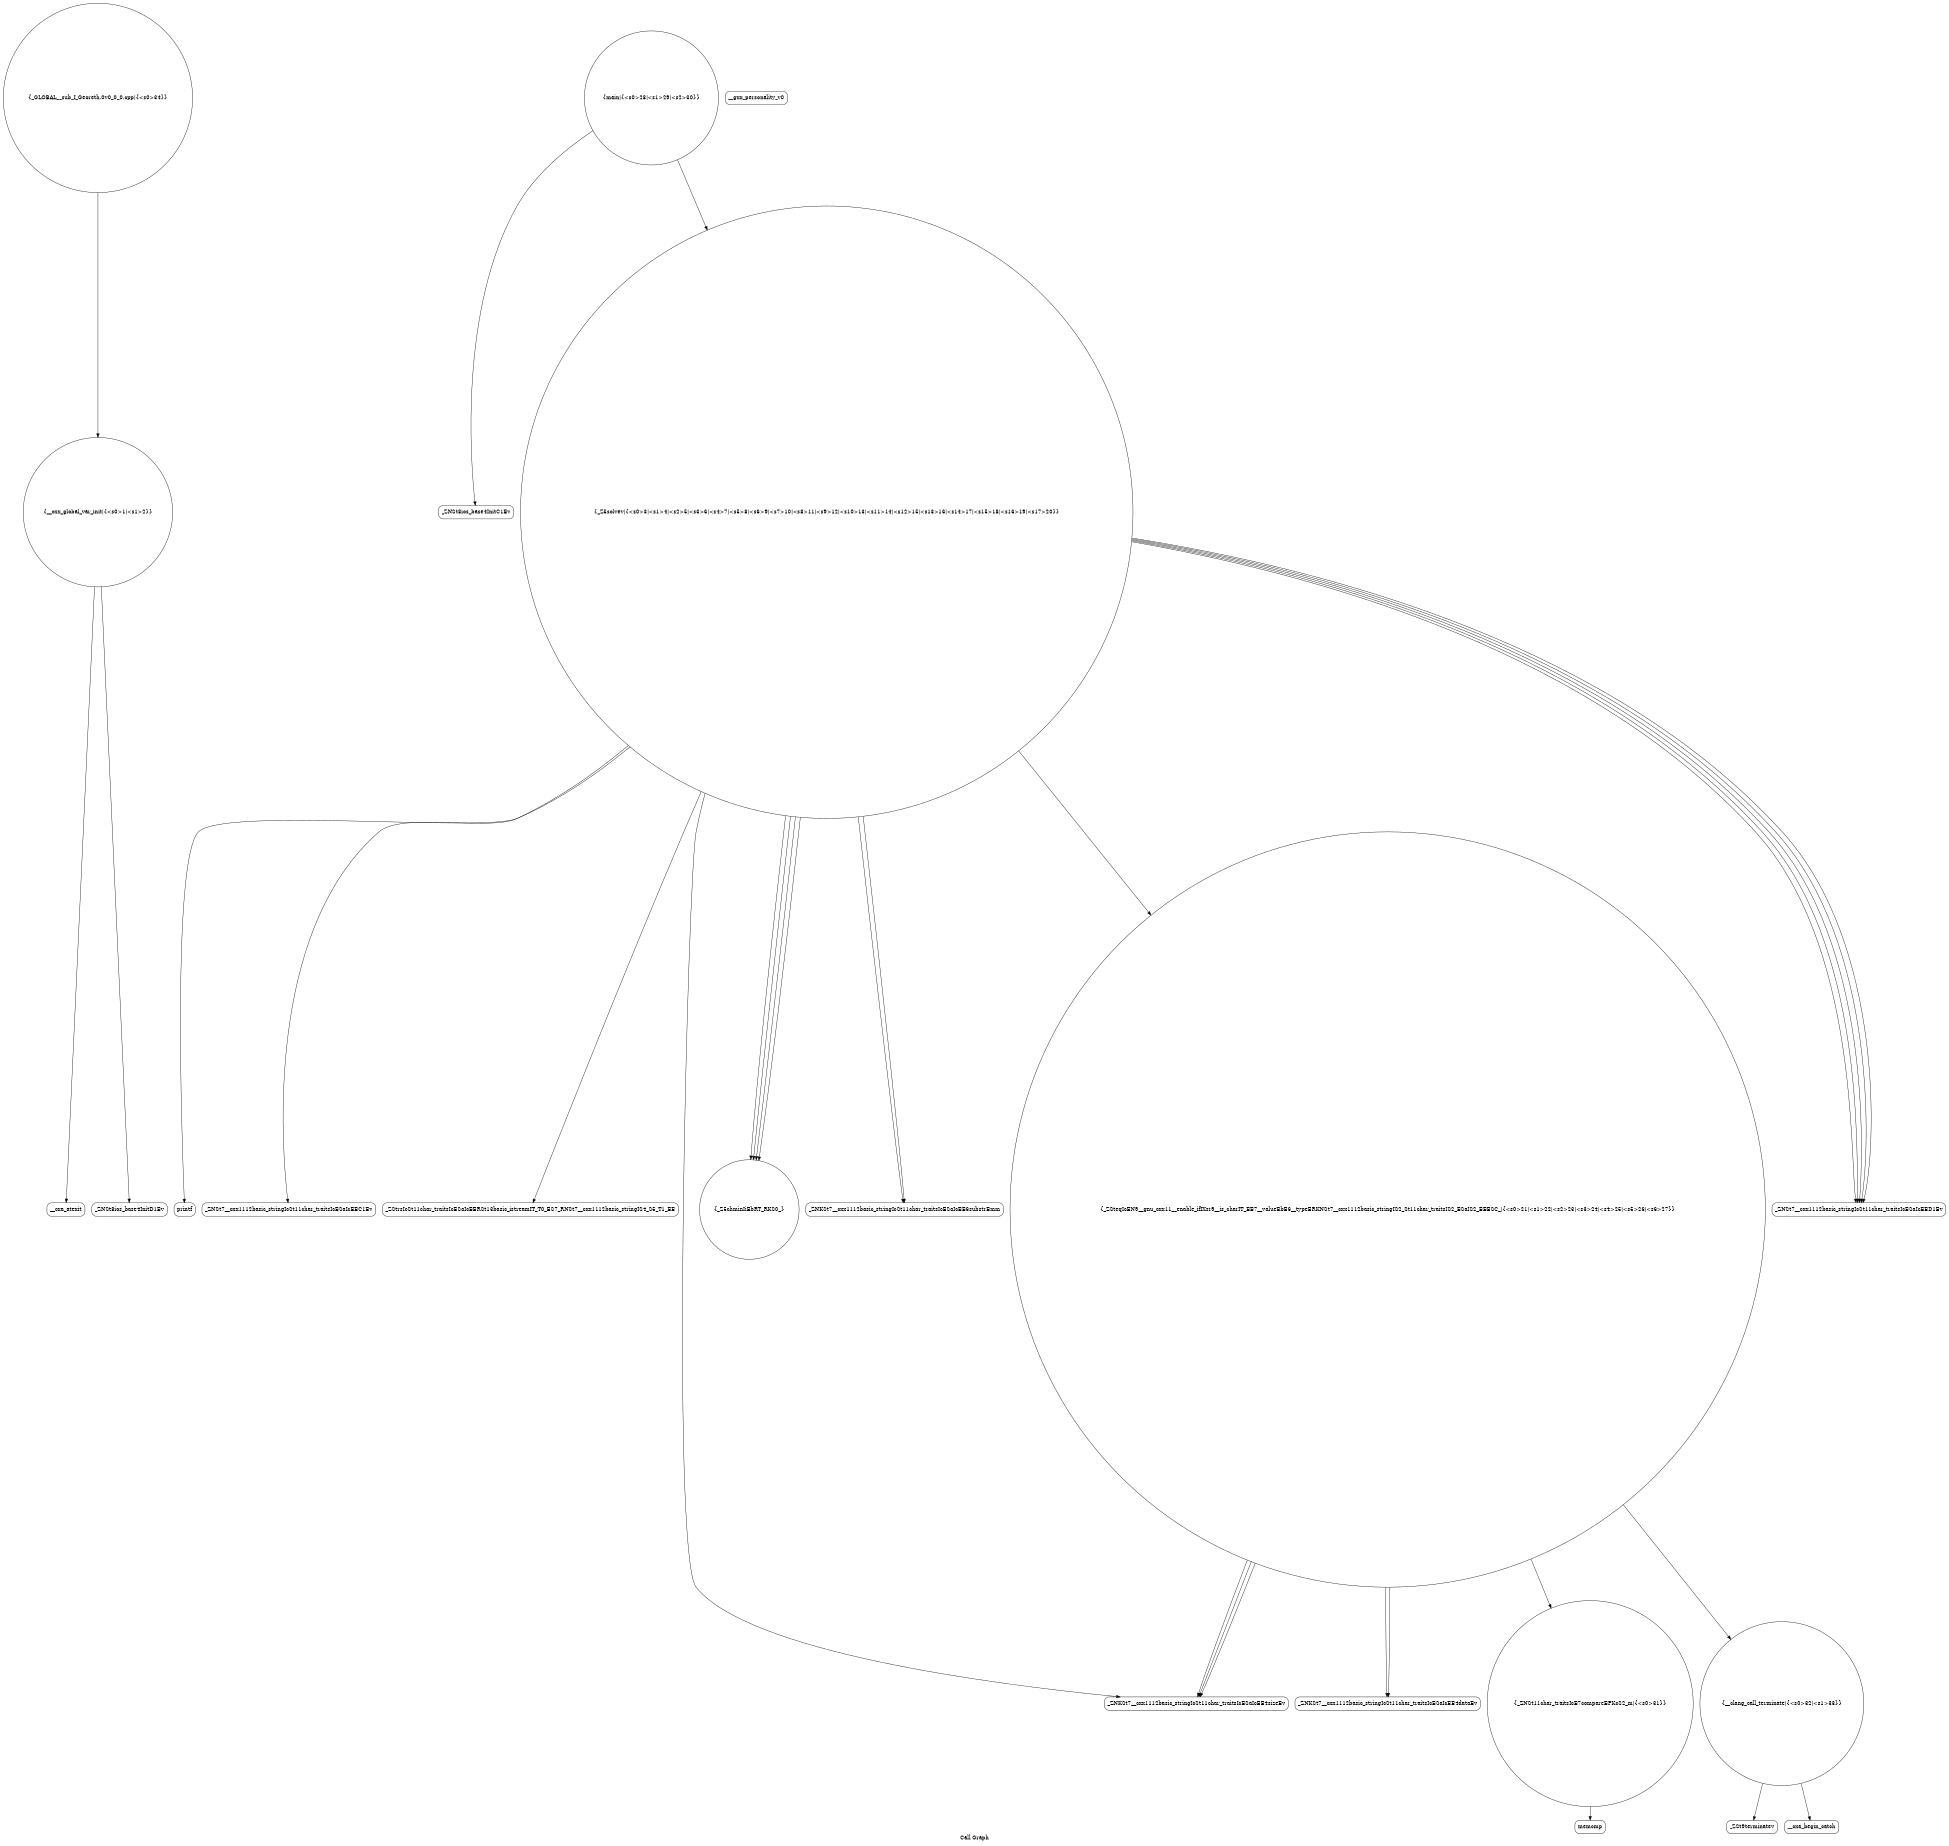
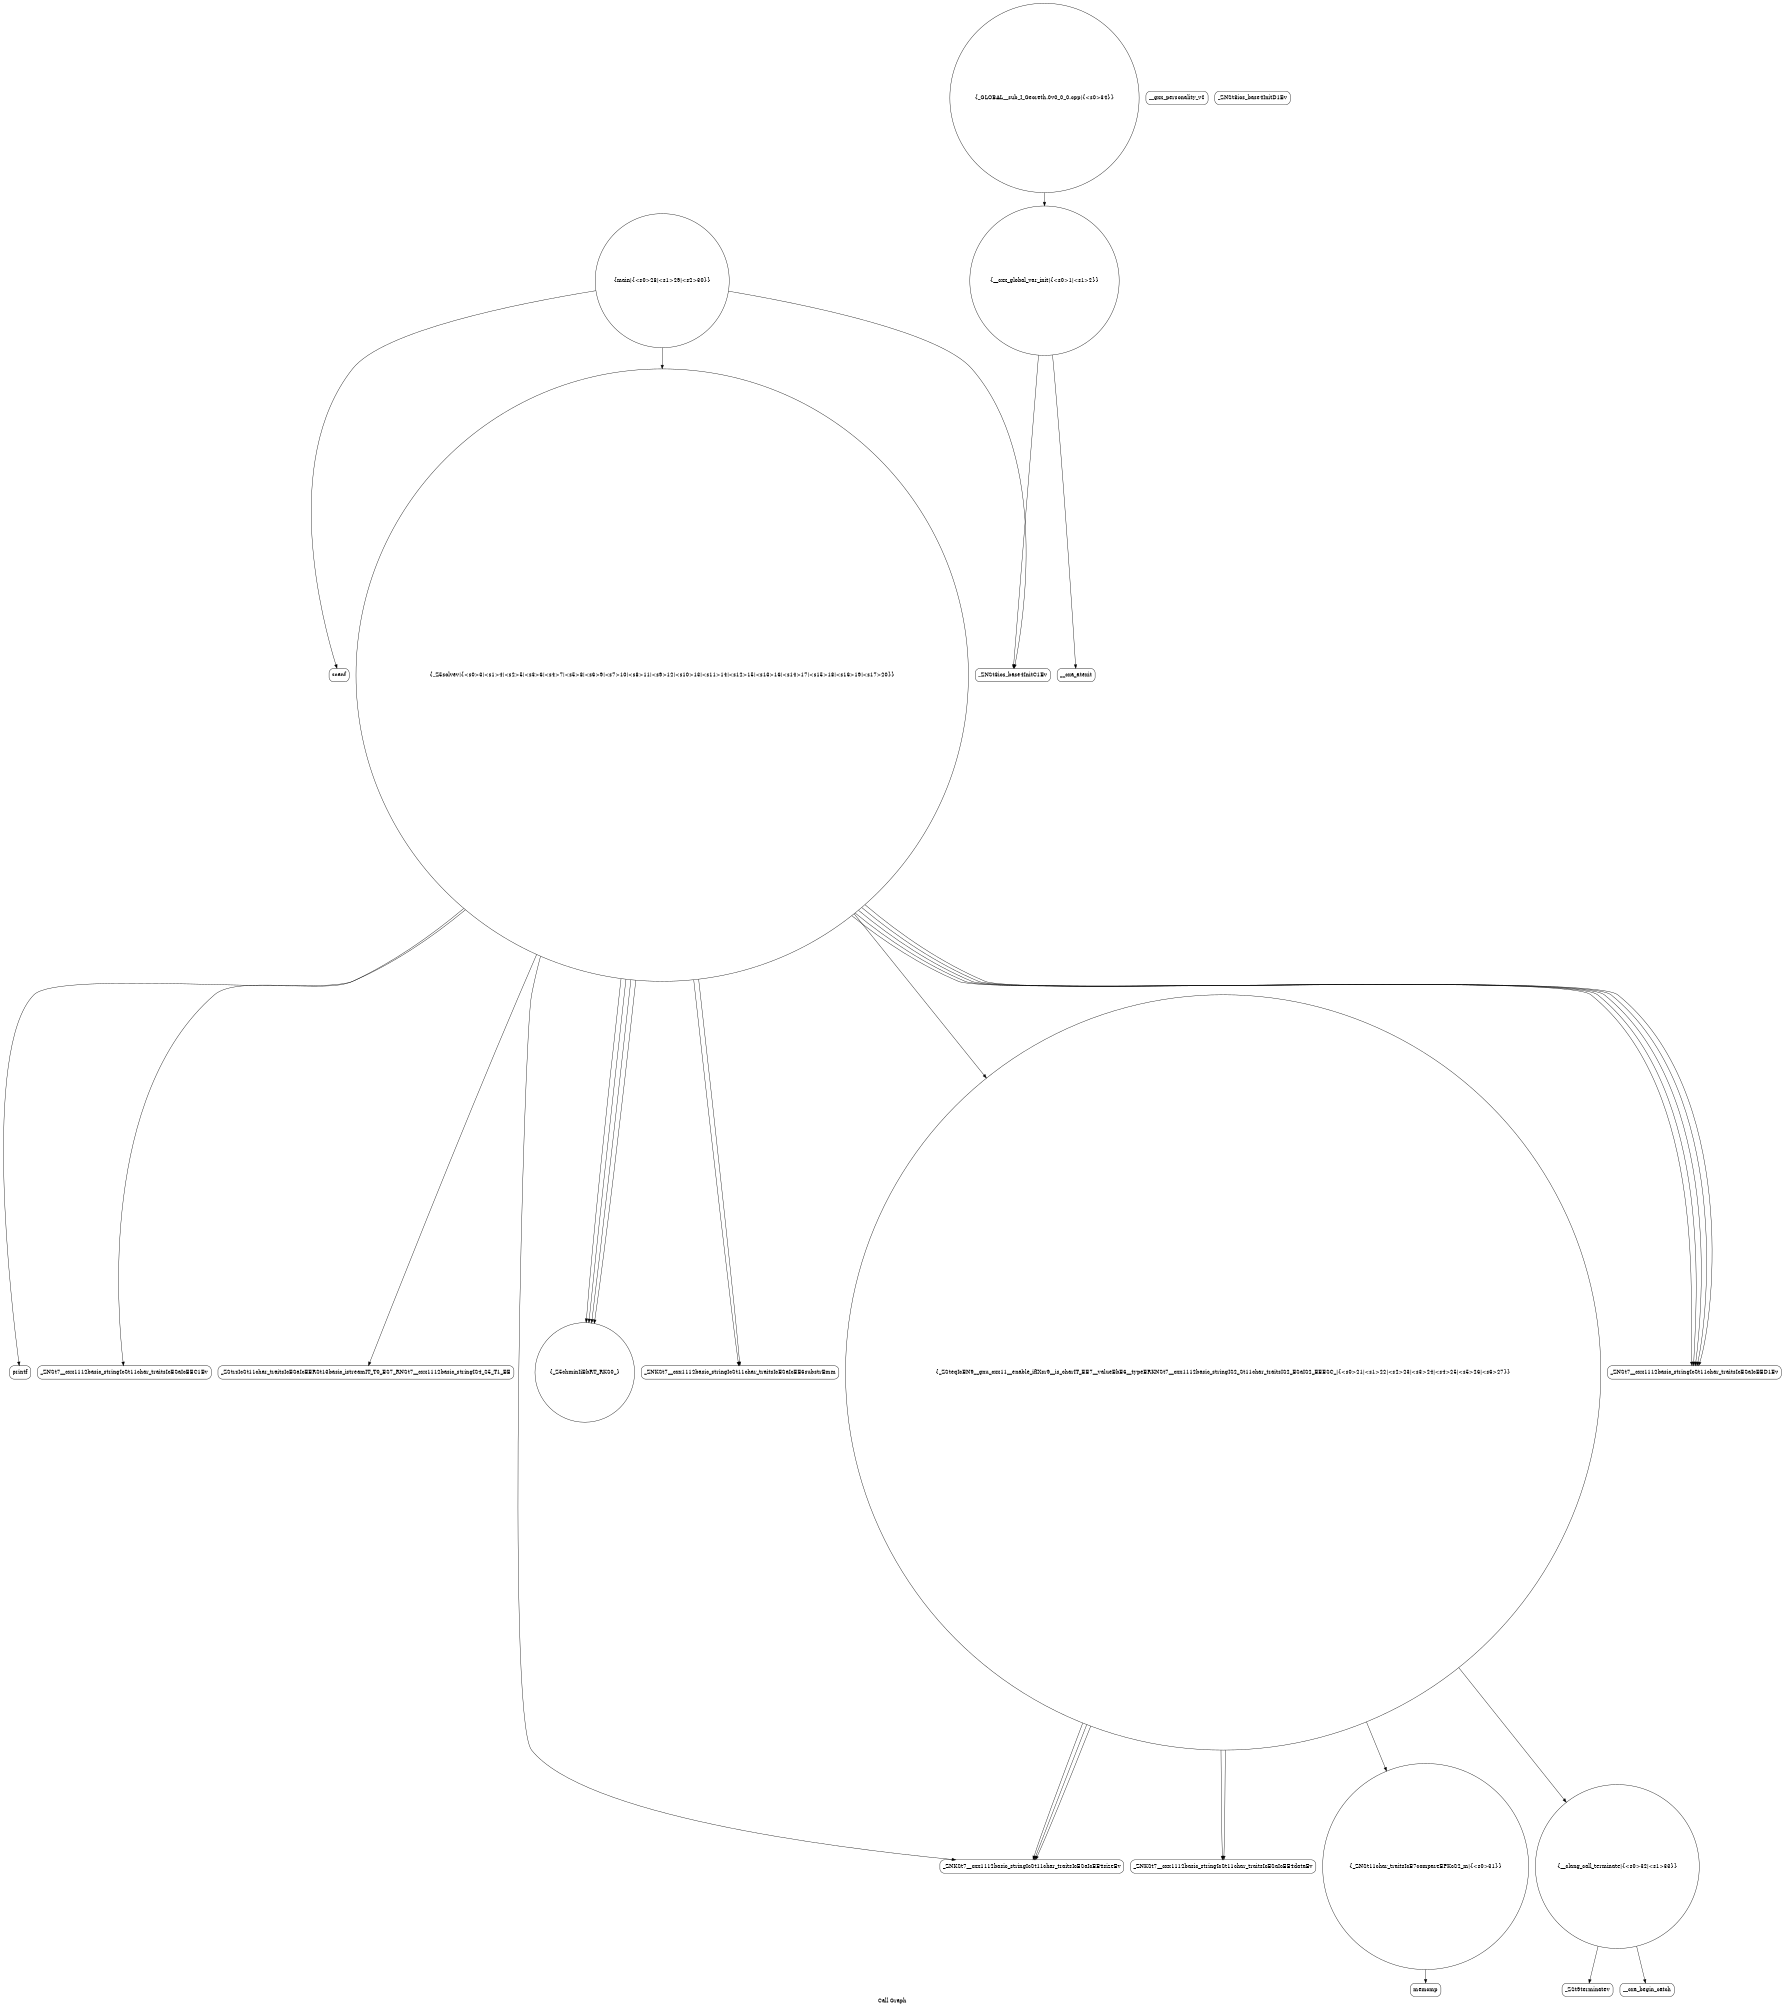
none -> (339, 675)
(115, 893) -> (1026, 510)
